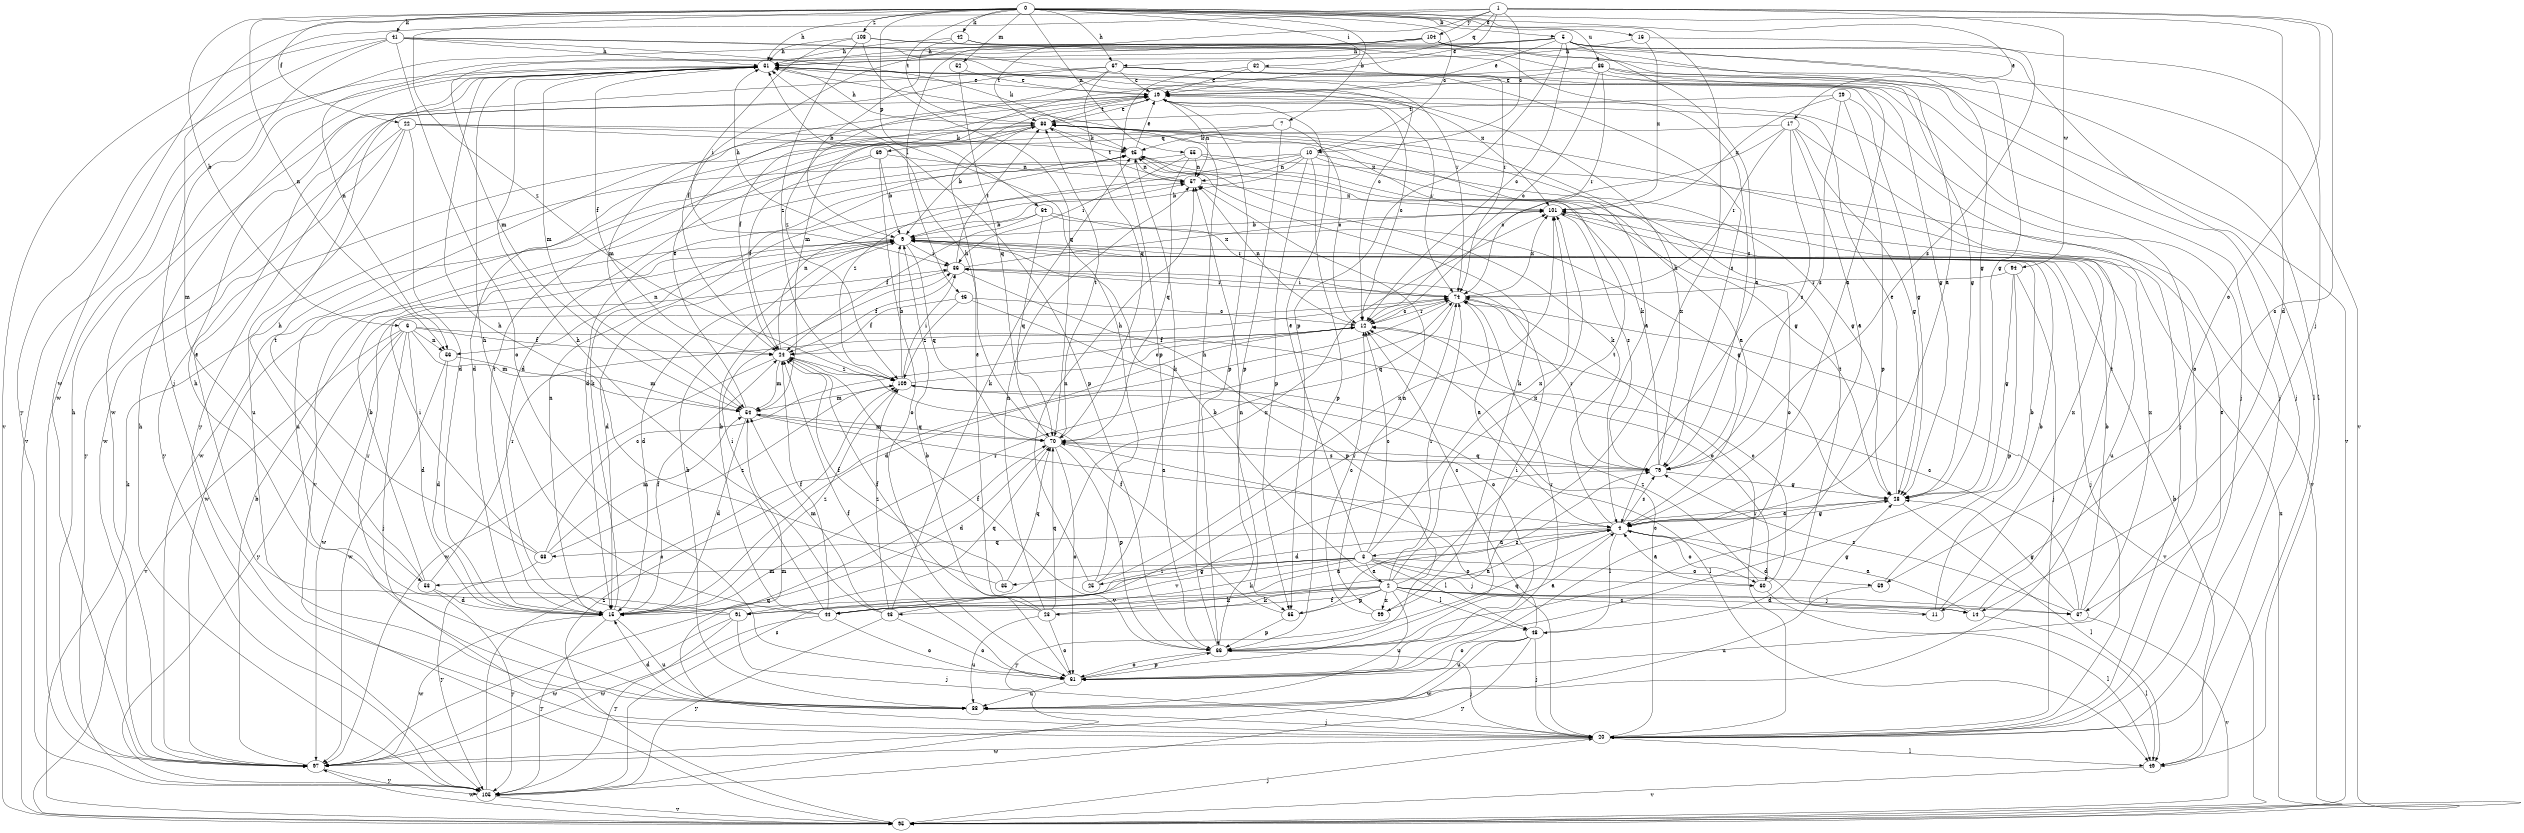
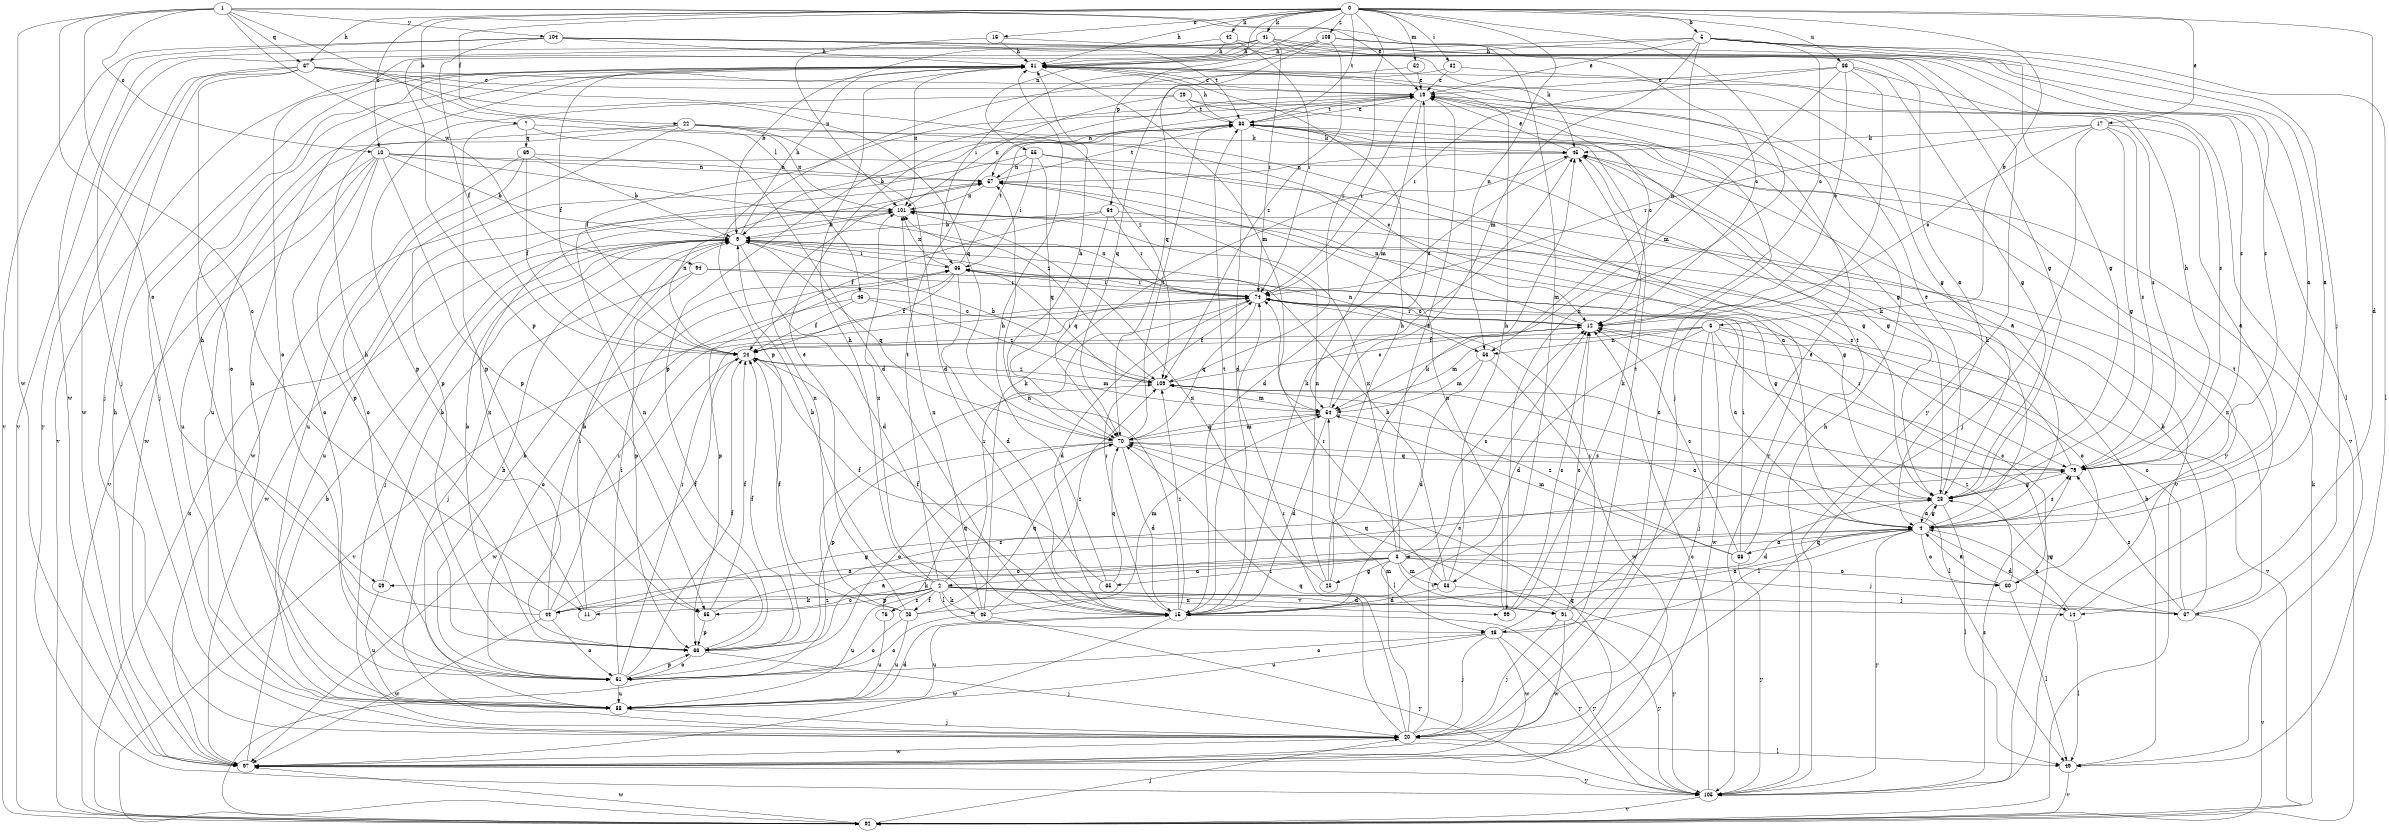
none -> (208, 558)
none -> (885, 615)
(901, 824) -> (868, 824)
